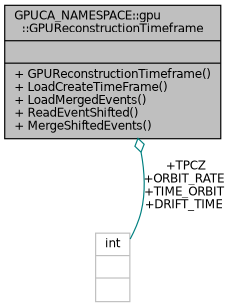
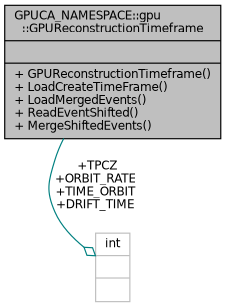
(144, 197) -> (50, 197)
